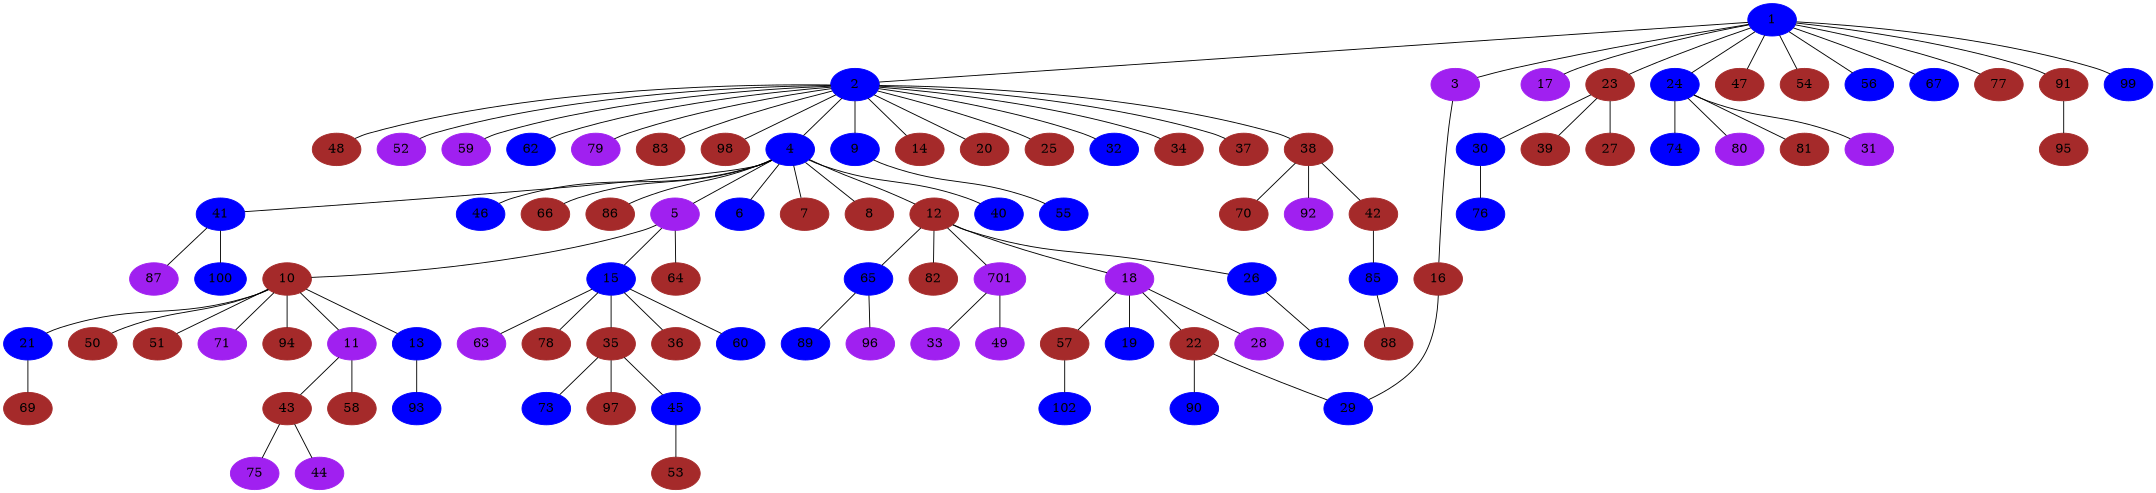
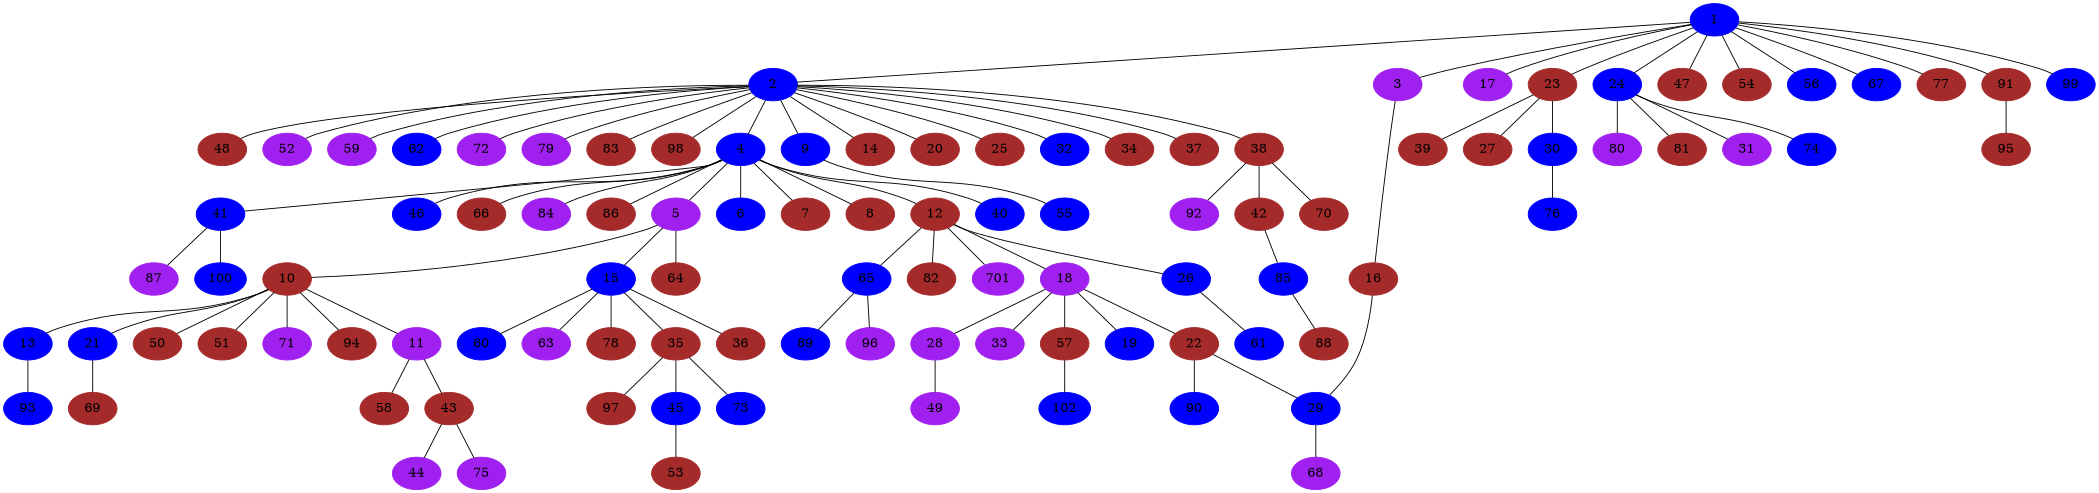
none -> (481, 149)
none -> (546, 214)
(968, 311) -> (1032, 311)
(1000, 311) -> (935, 376)
none -> (1316, 473)
